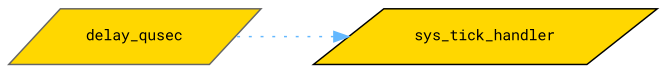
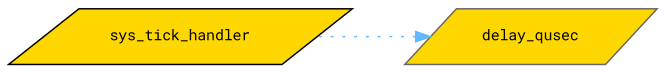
(285, 37) -> (367, 37)
